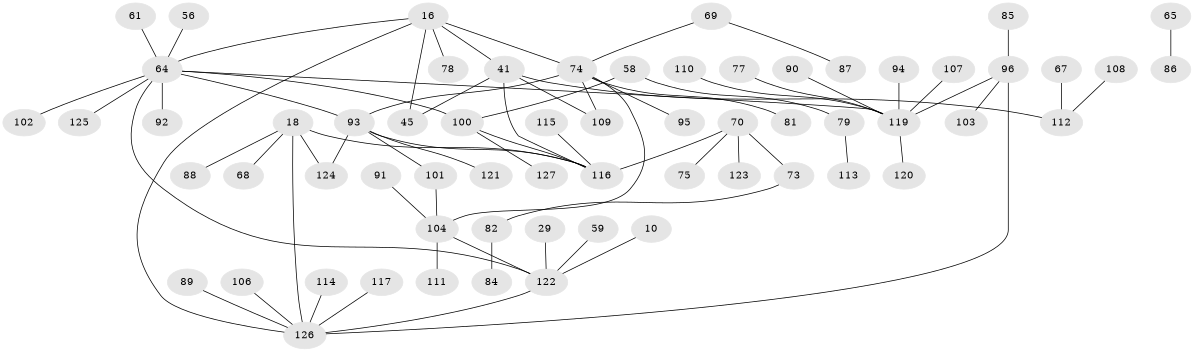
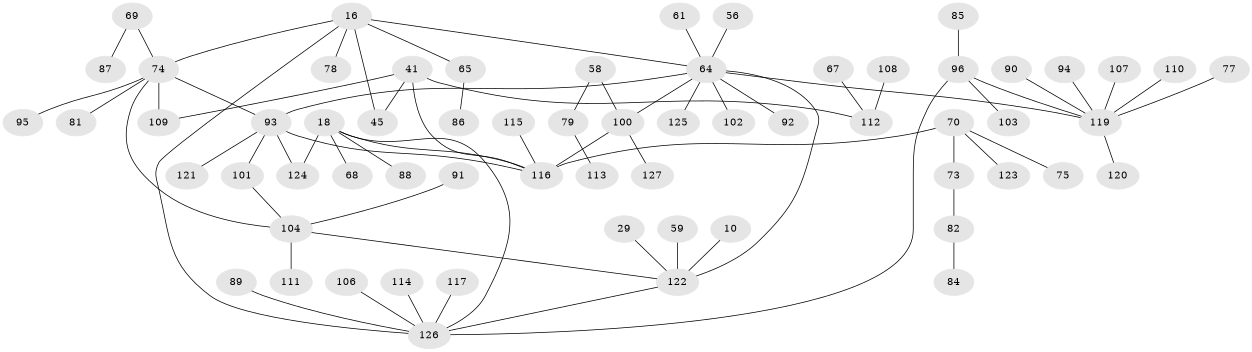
(466, 43) -> (409, 42)
